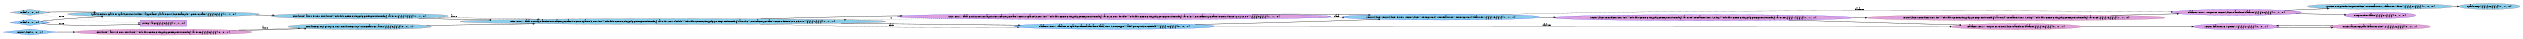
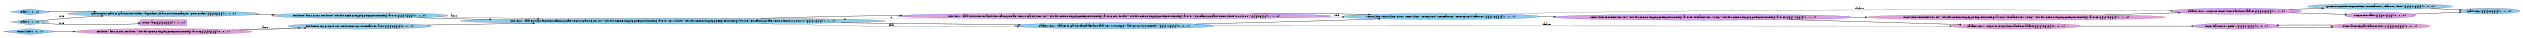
(30, 12) -> (30, 12)
none -> (2436, 13)
(30, 22) -> (30, 22)
